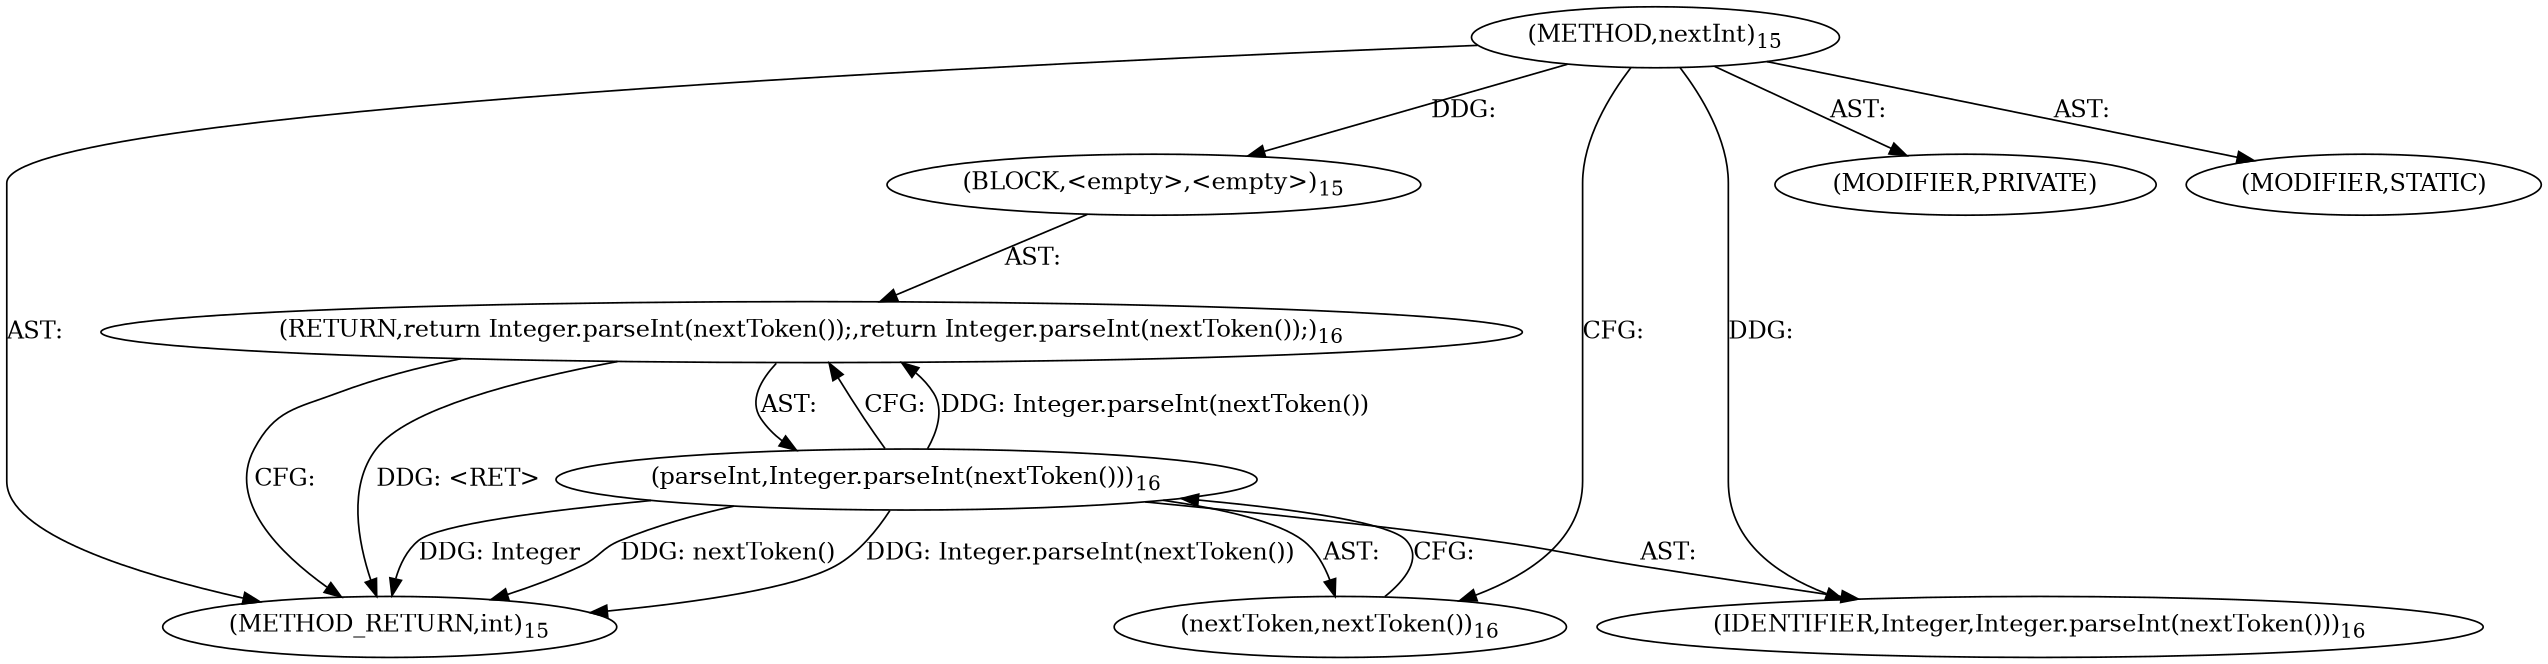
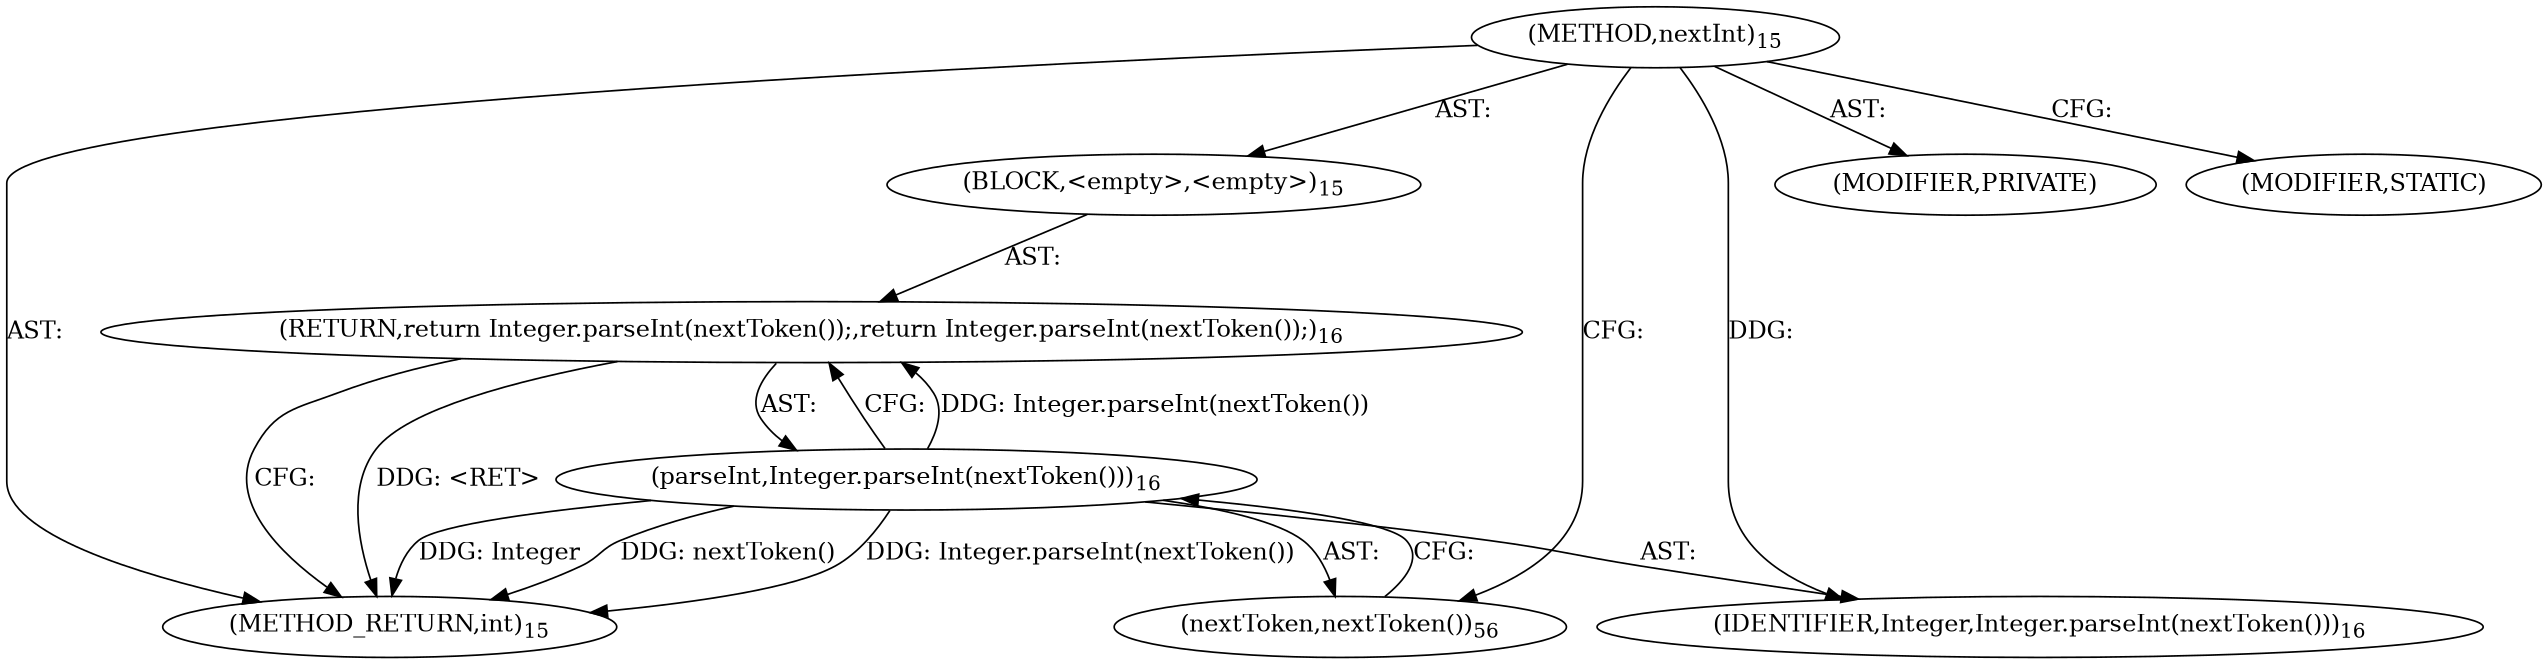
(1467, 111) -> (1467, 111)
(2086, 111) -> (2086, 111)
(1487, 624) -> (1487, 624)
